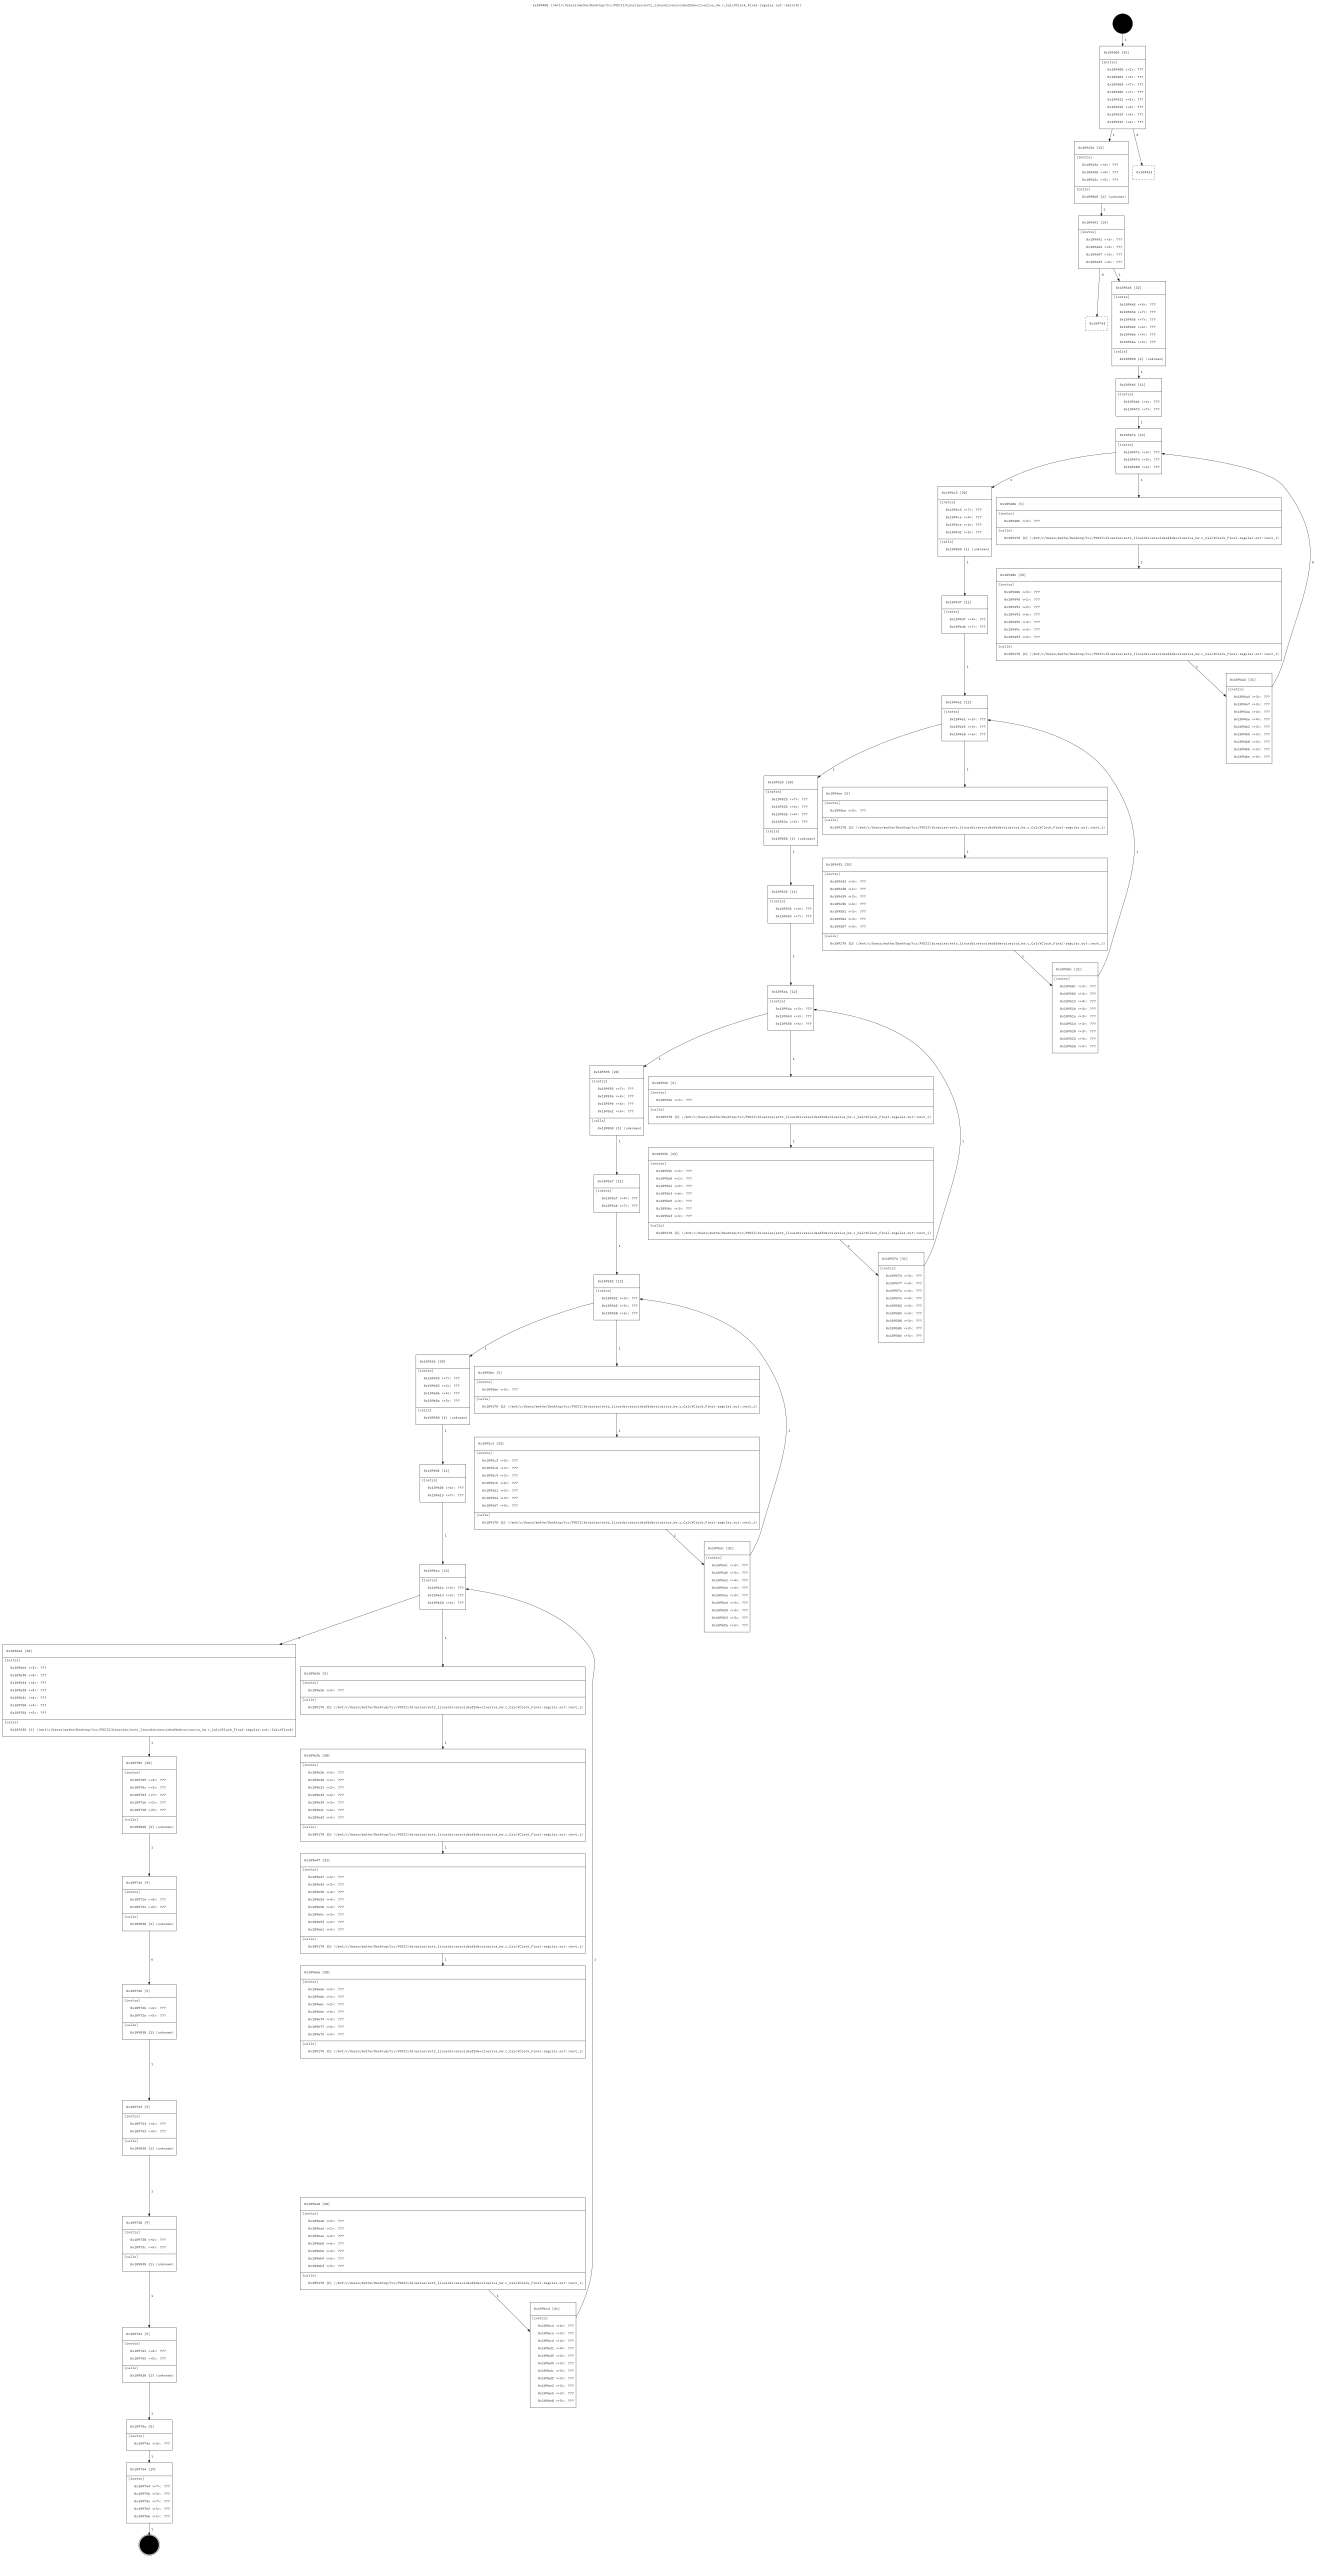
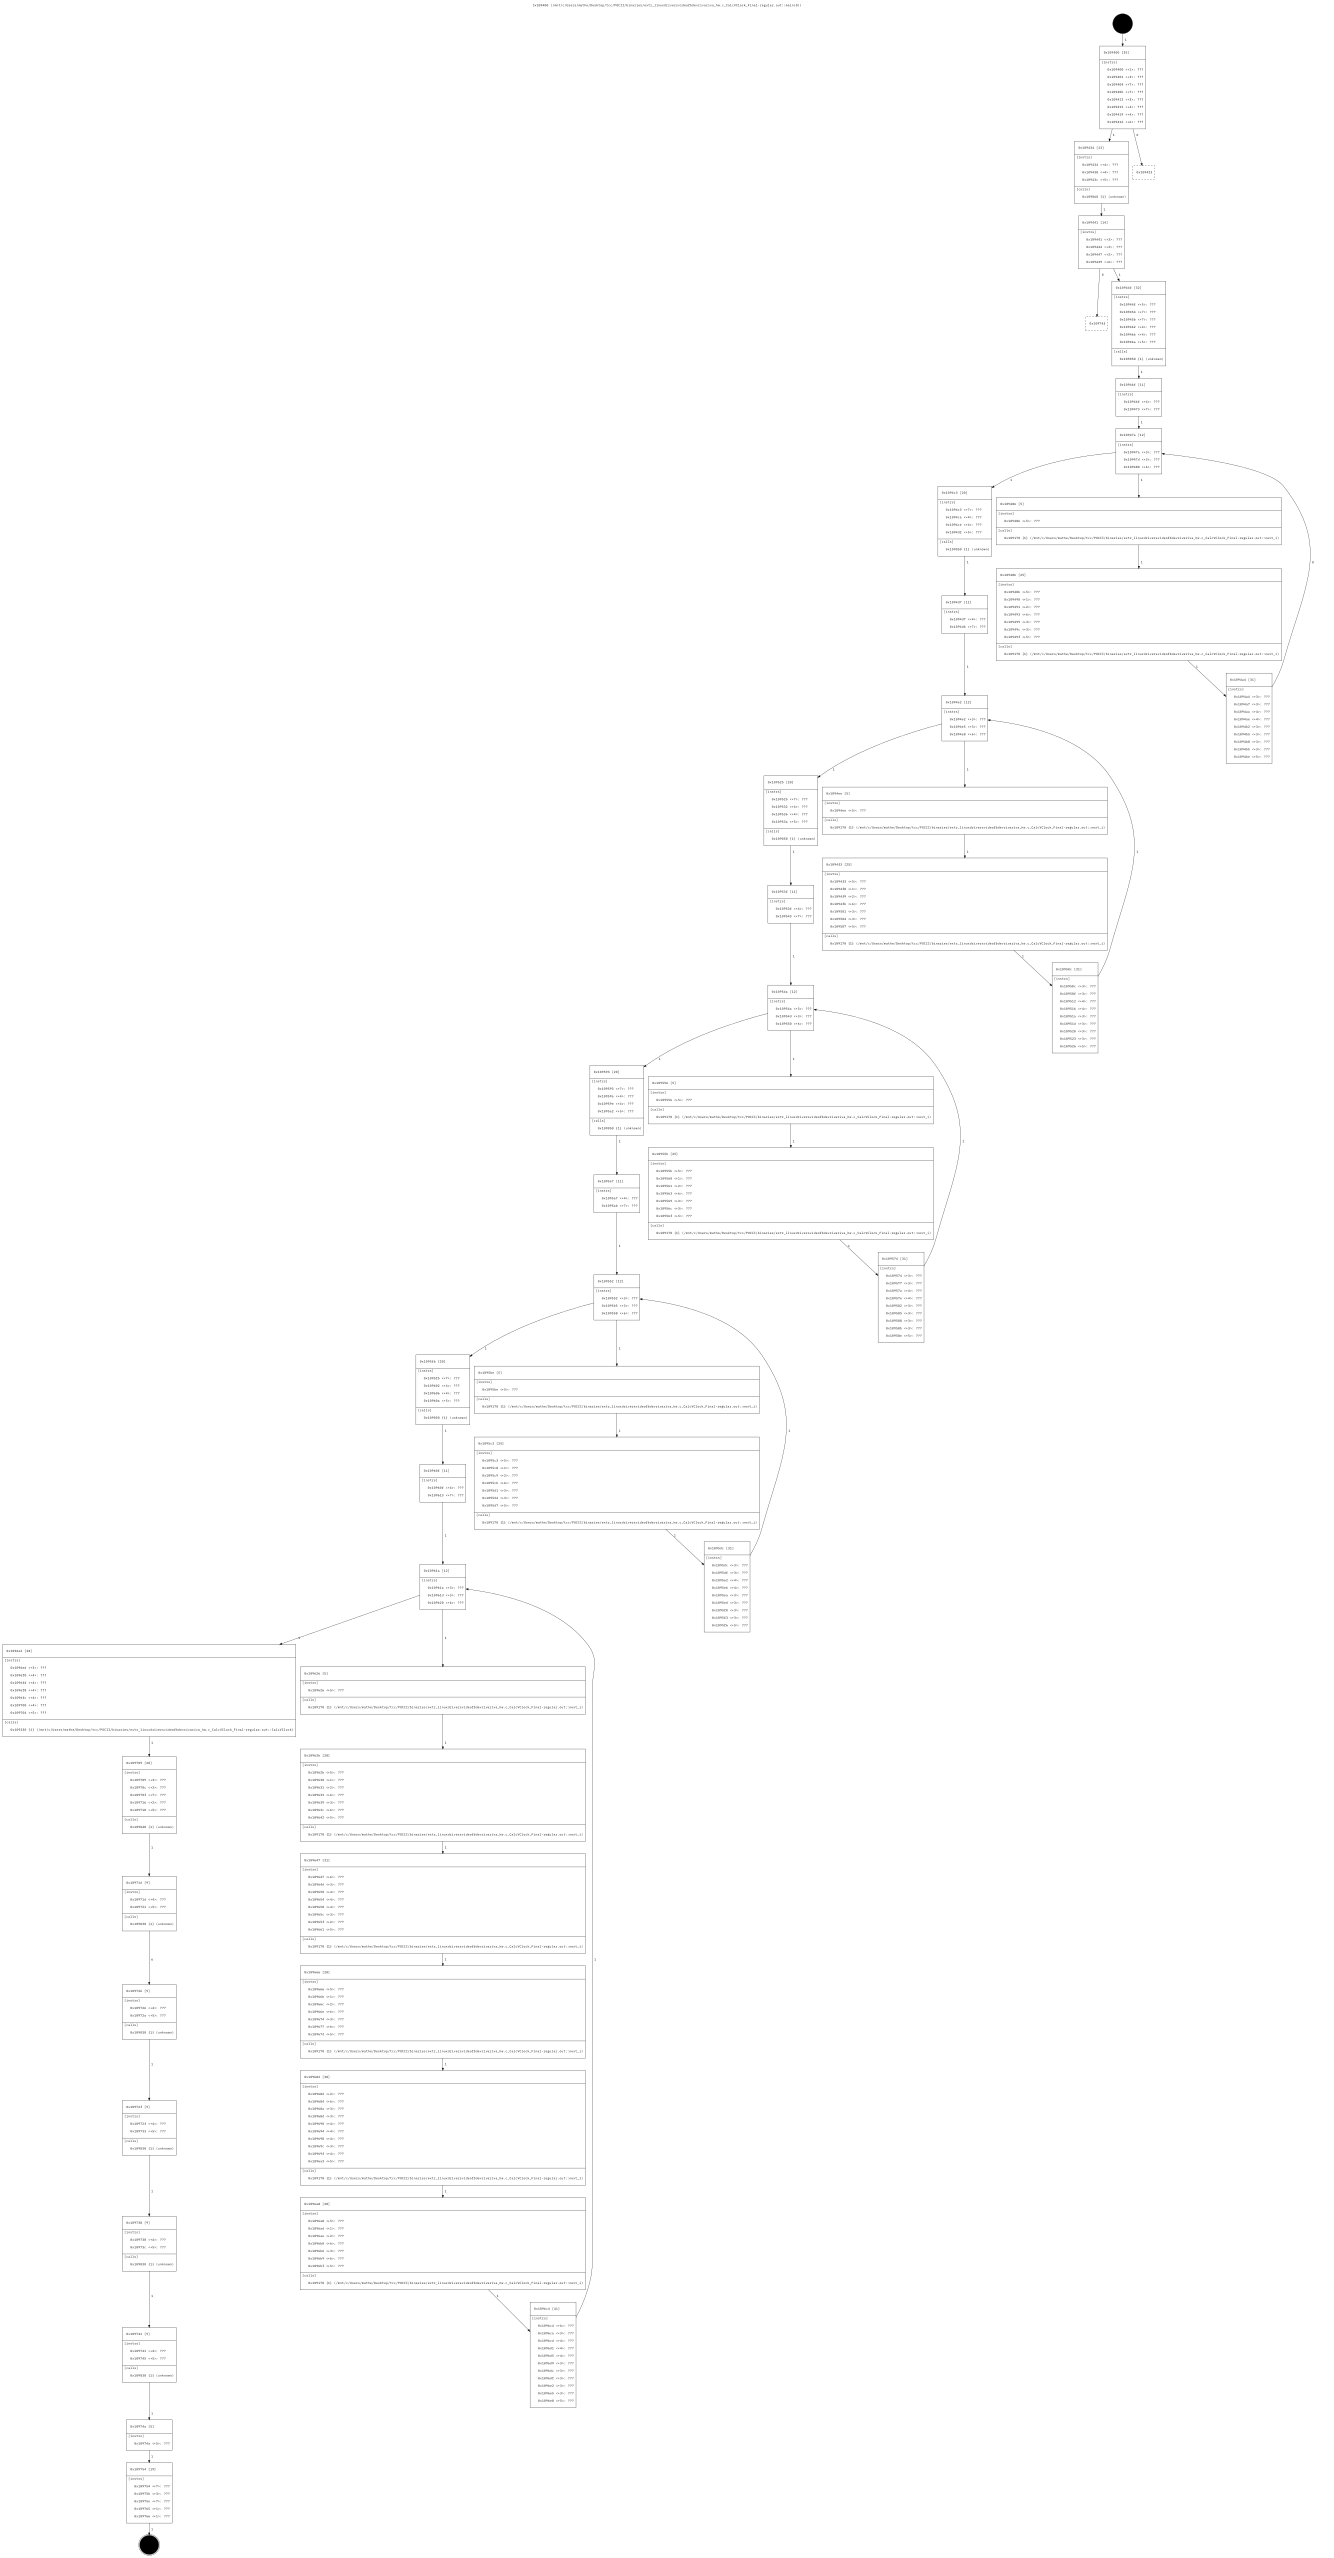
none -> (443, 2128)
